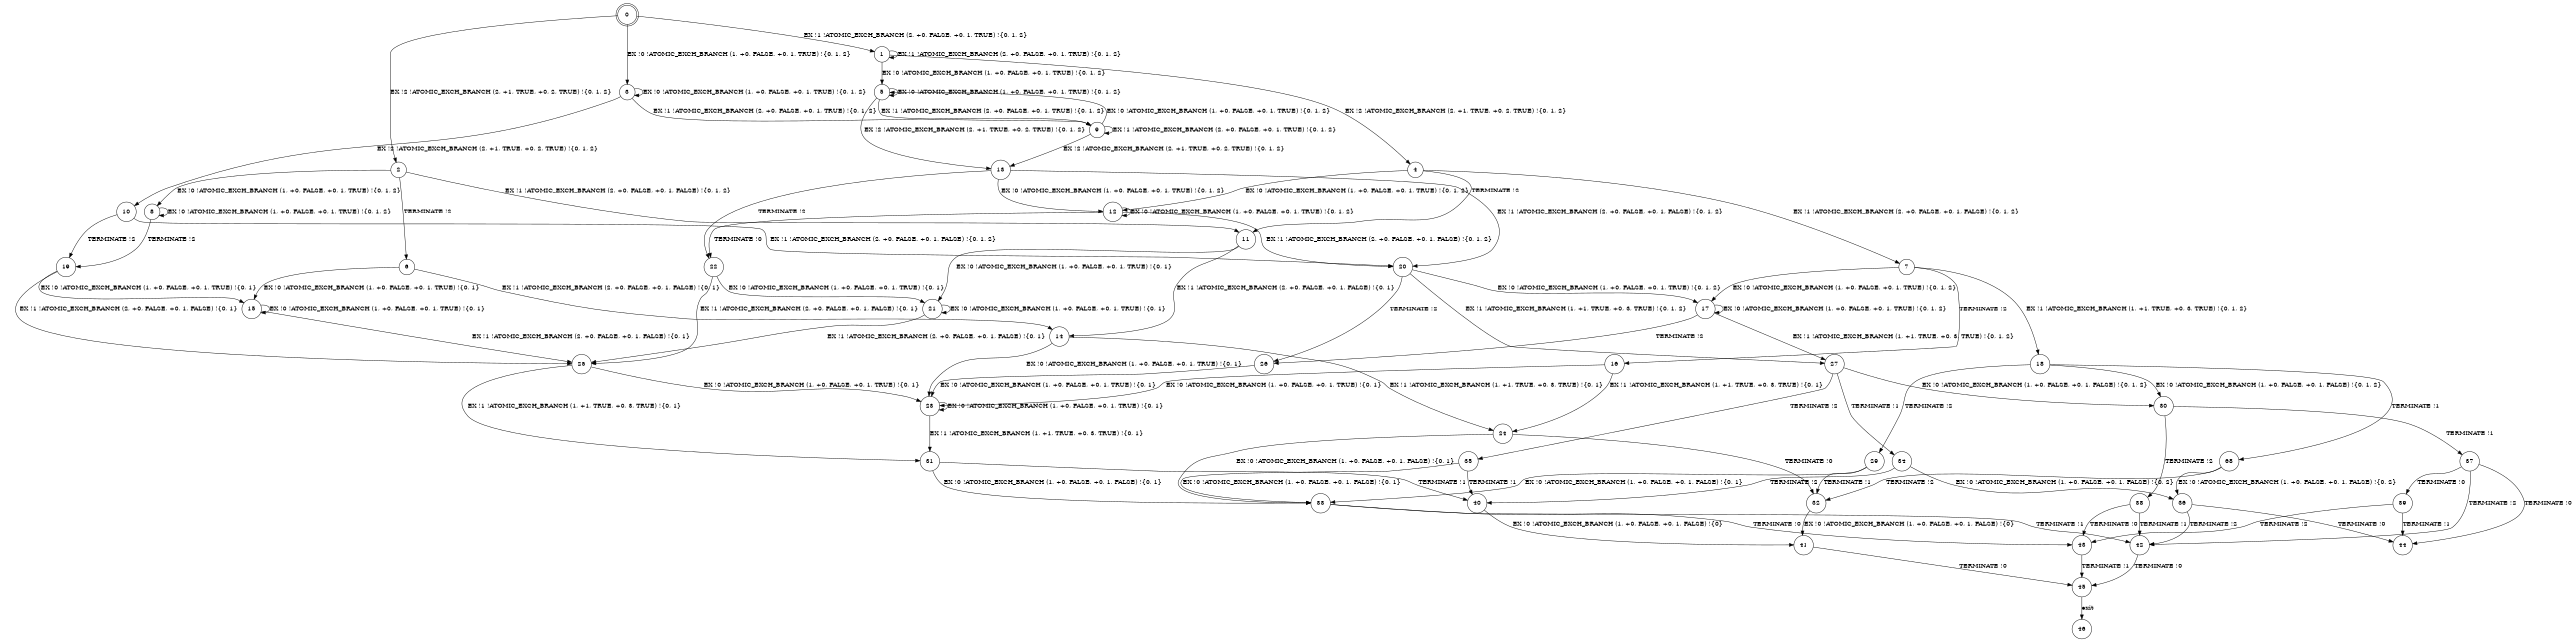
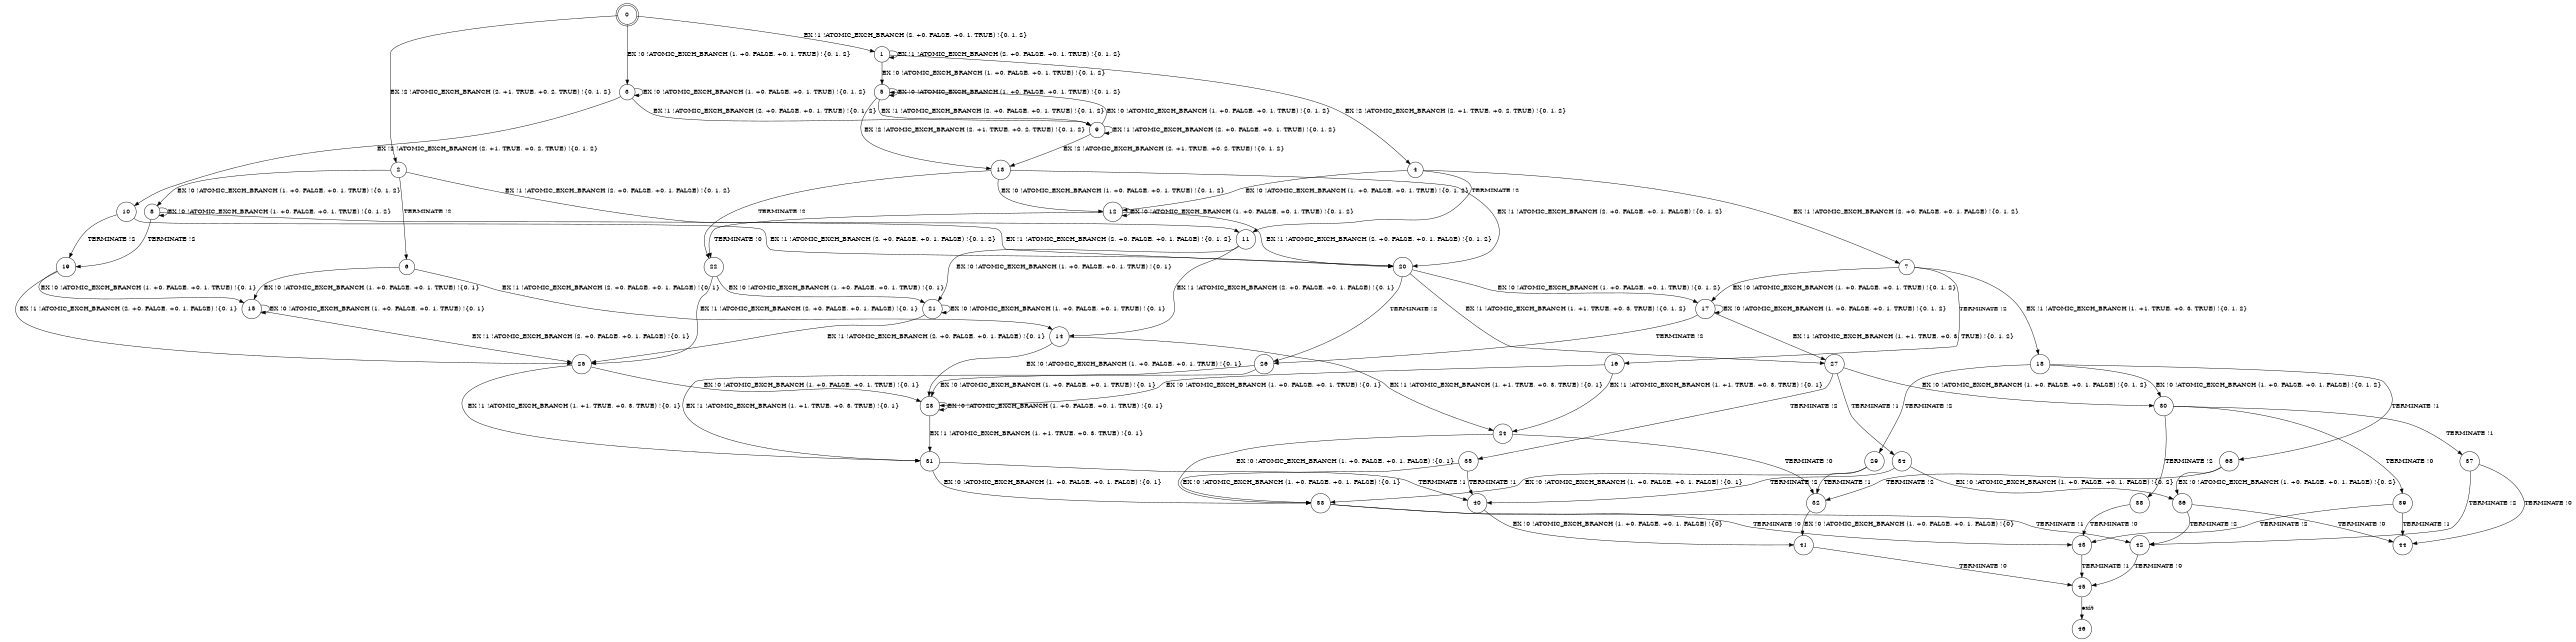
none -> (657, 222)
none -> (838, 376)
(2432, 474) -> (2298, 424)
(2140, 522) -> none
